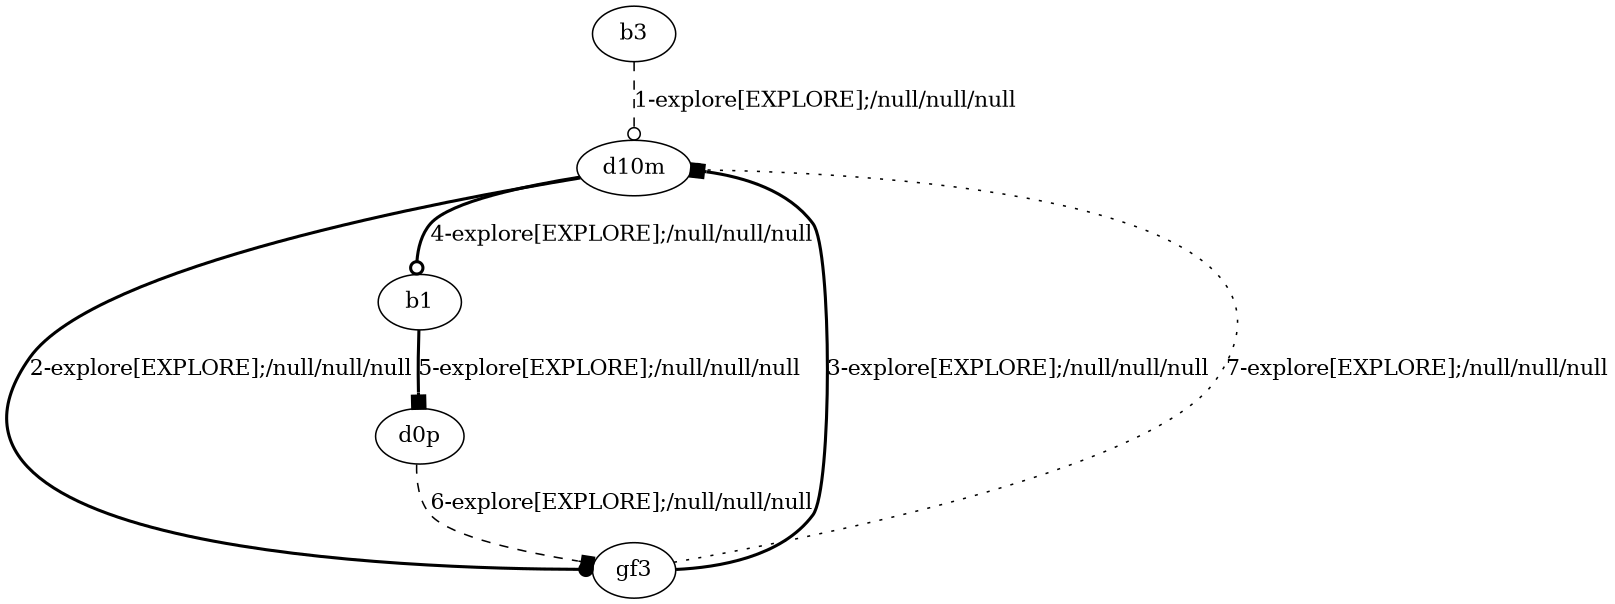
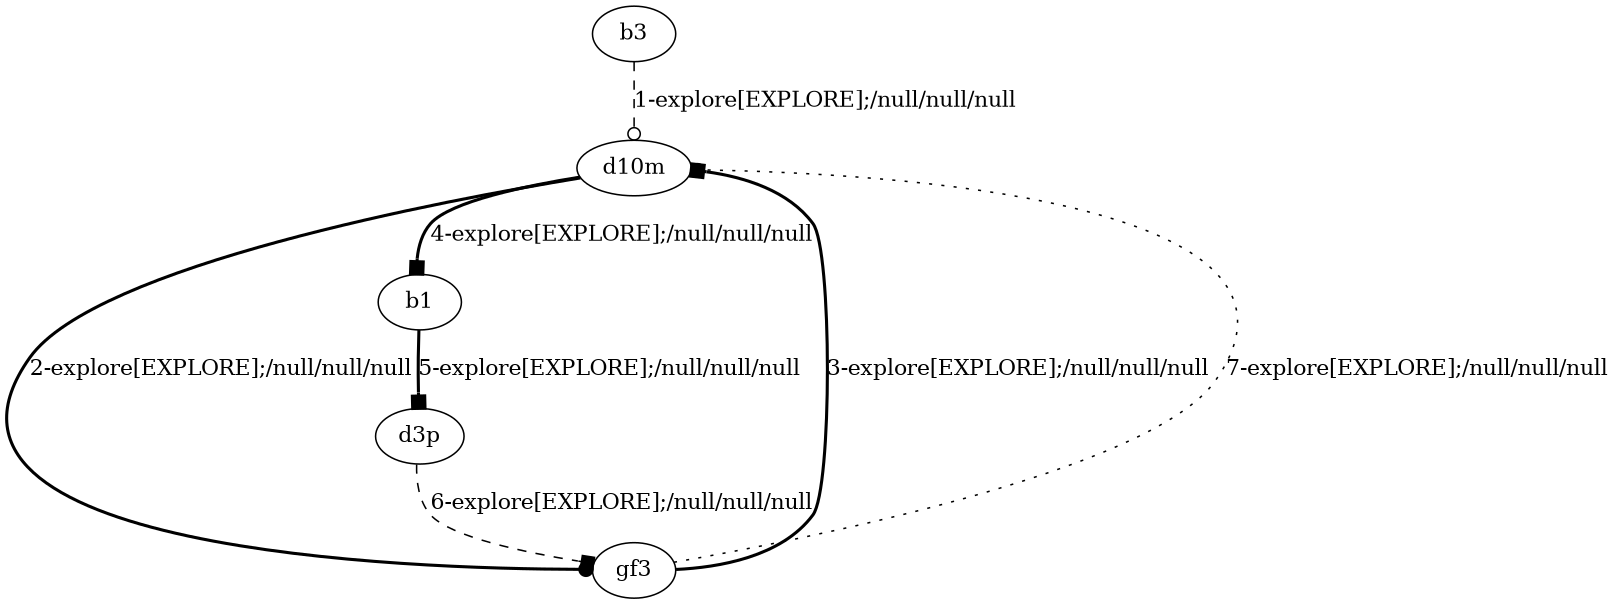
(446, 213) -> (448, 212)
(420, 436) -> (420, 436)
